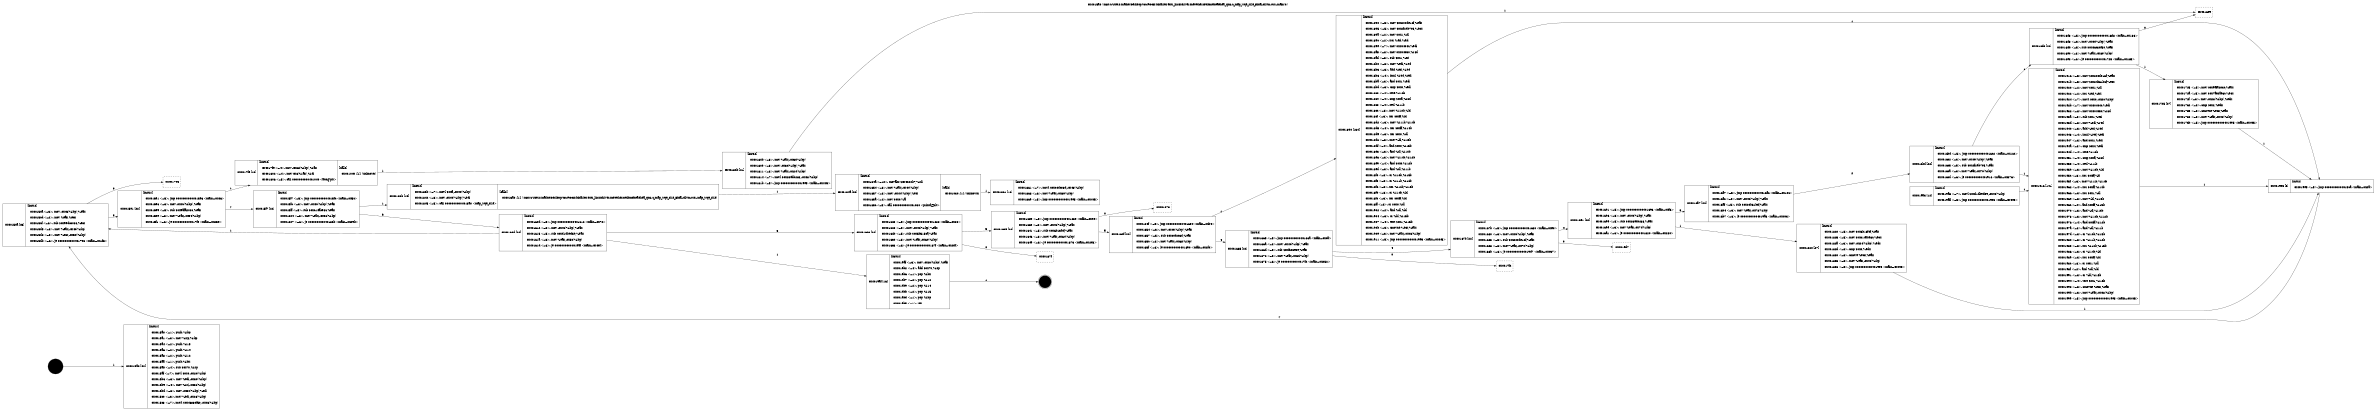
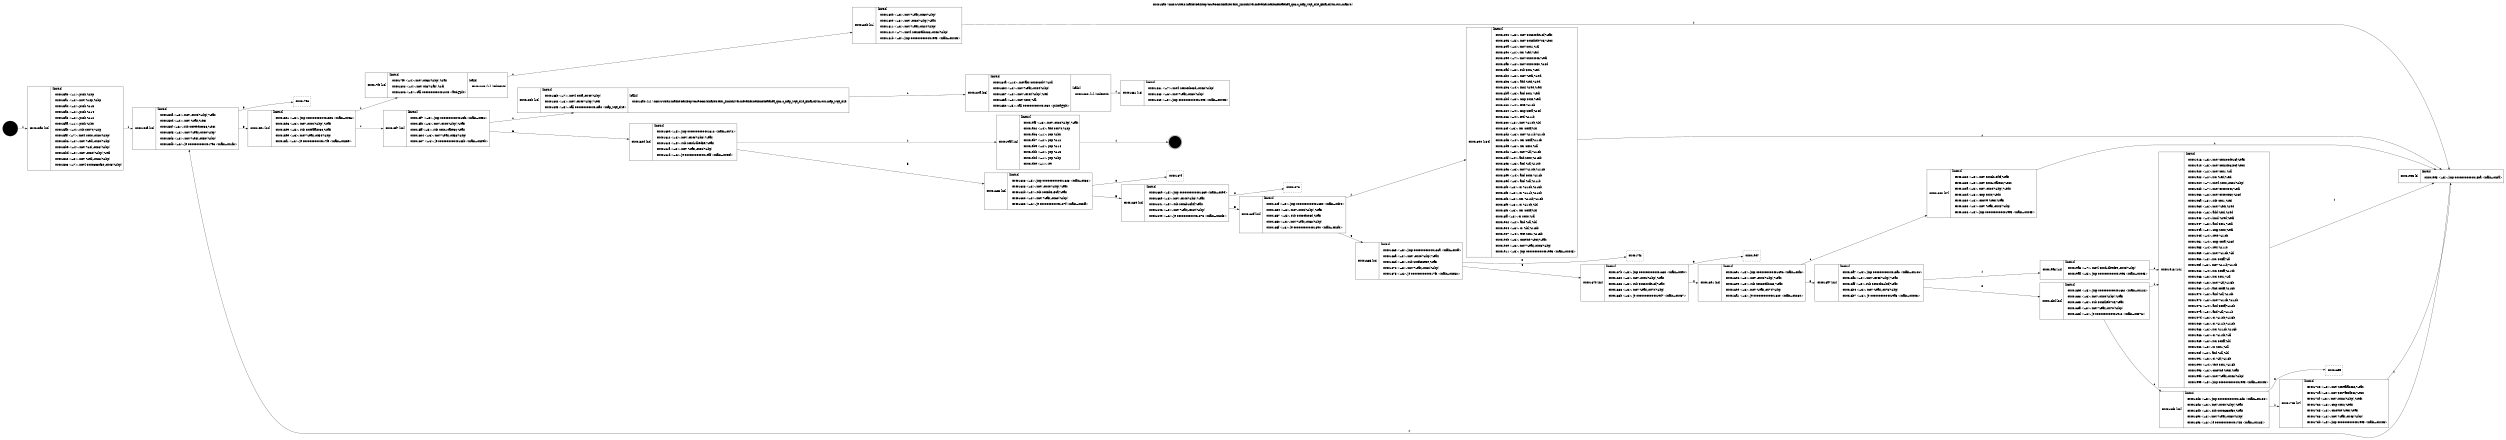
(1465, 12) -> (1746, 24)
(305, 233) -> (127, 129)
none -> (1981, 276)
